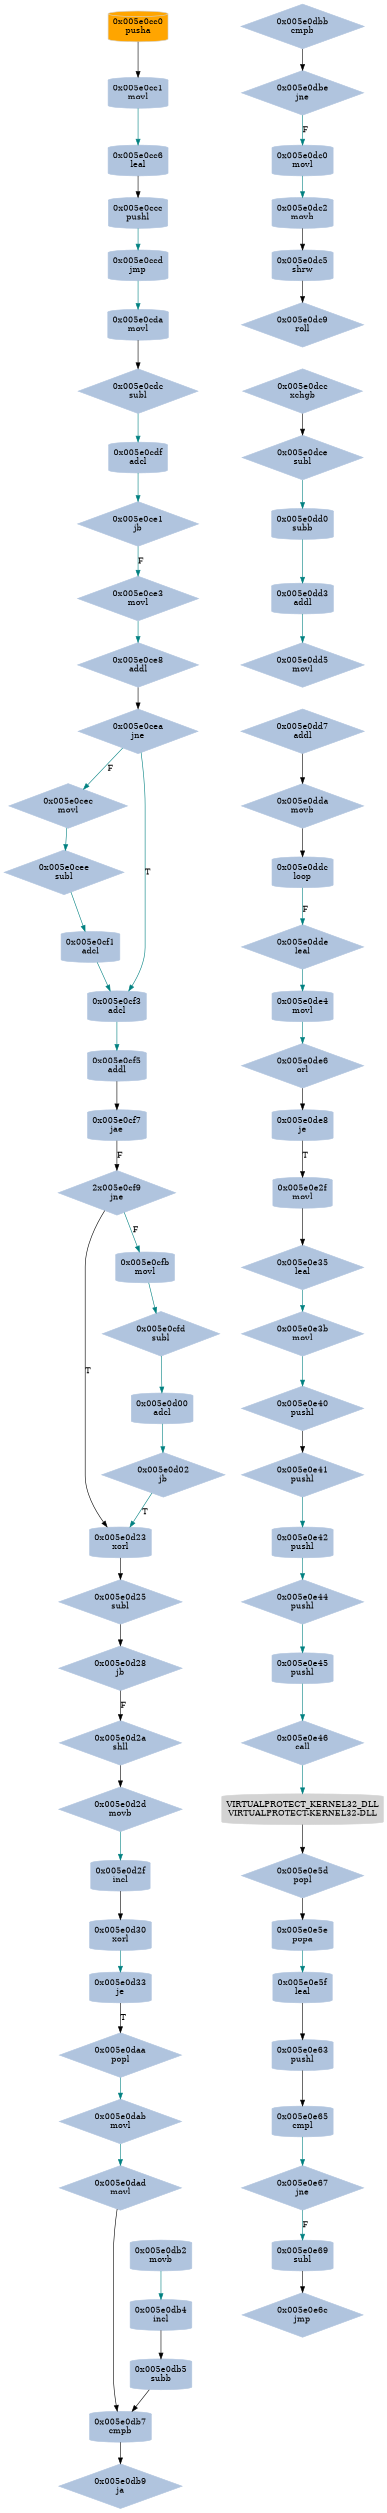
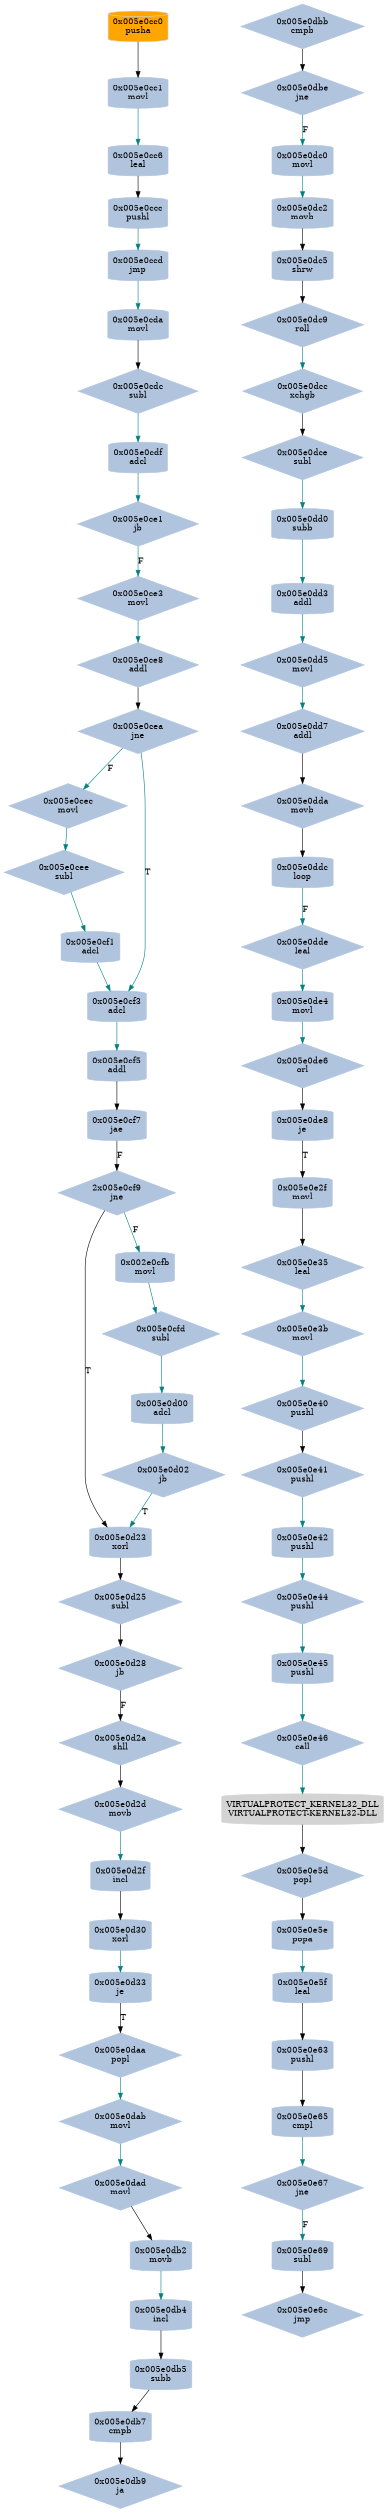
none -> (303, 355)
none -> (303, 695)
(145, 1267) -> (145, 1267)
(113, 2307) -> (140, 2221)
